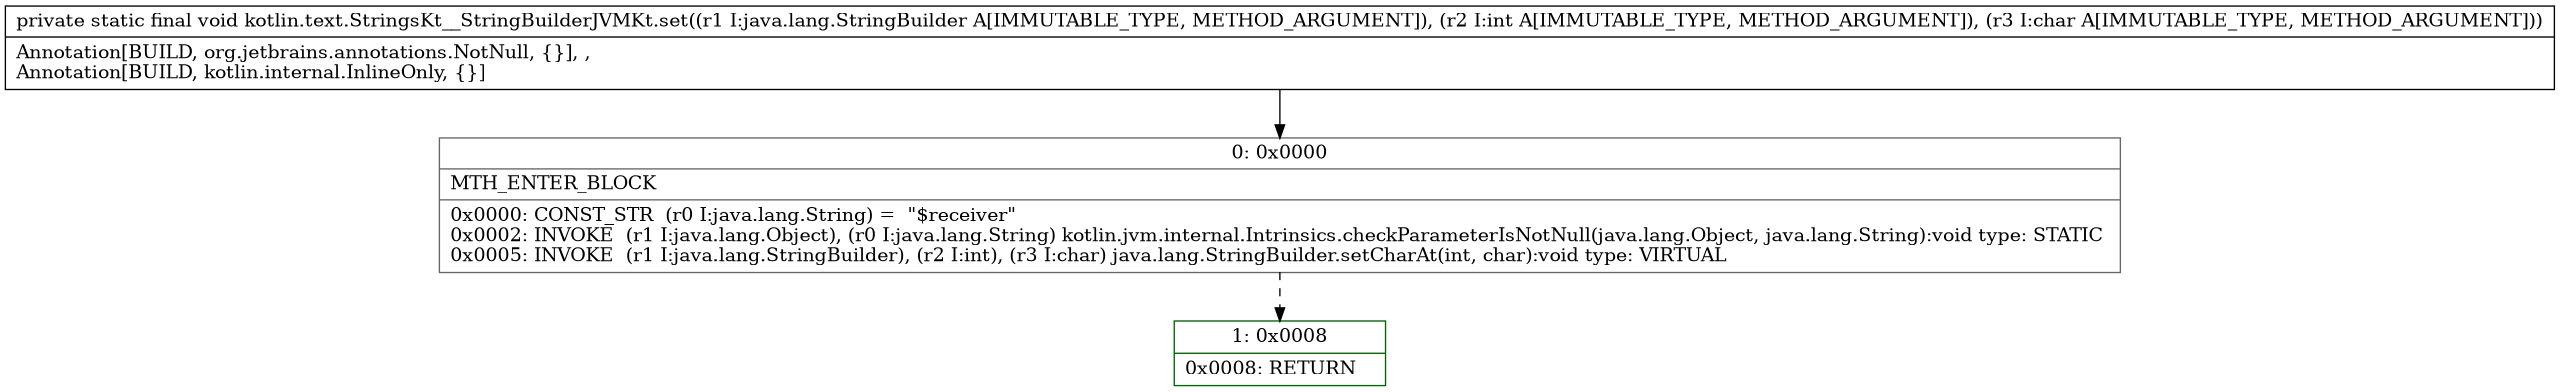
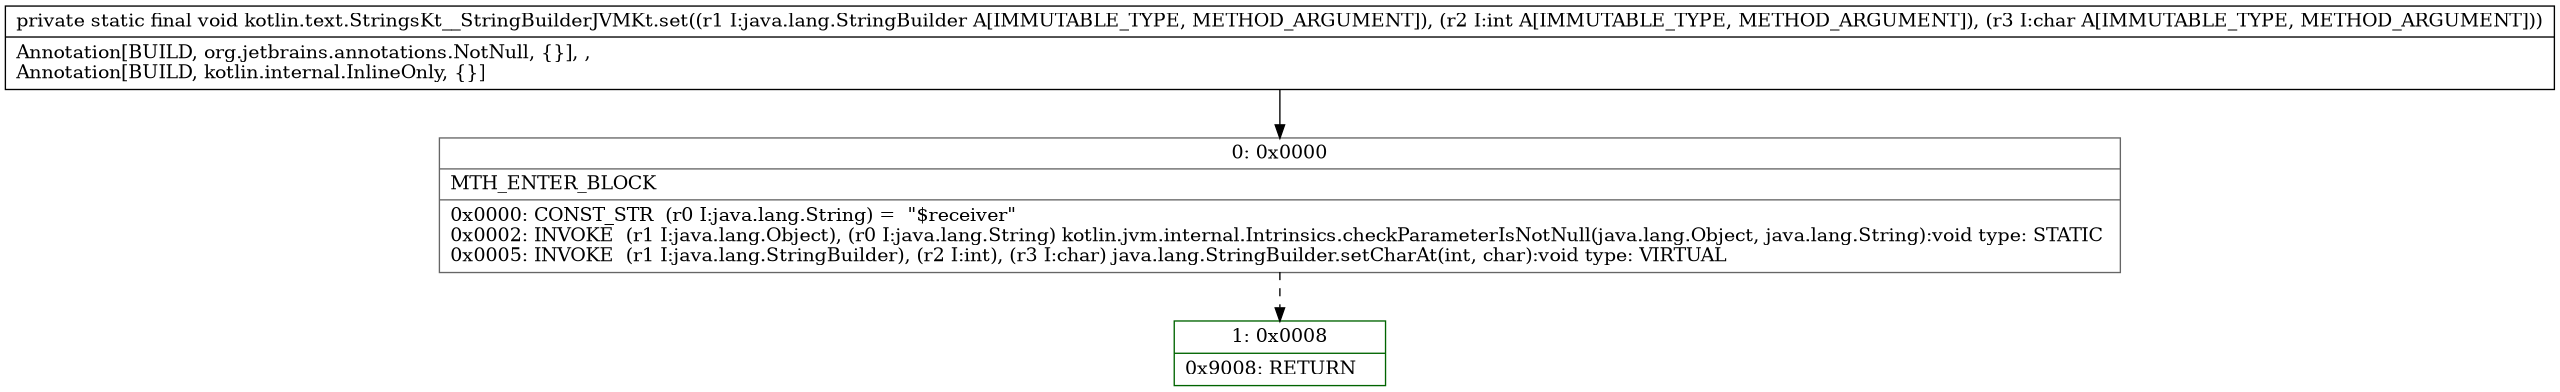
(1280, 369) -> (1280, 369)
